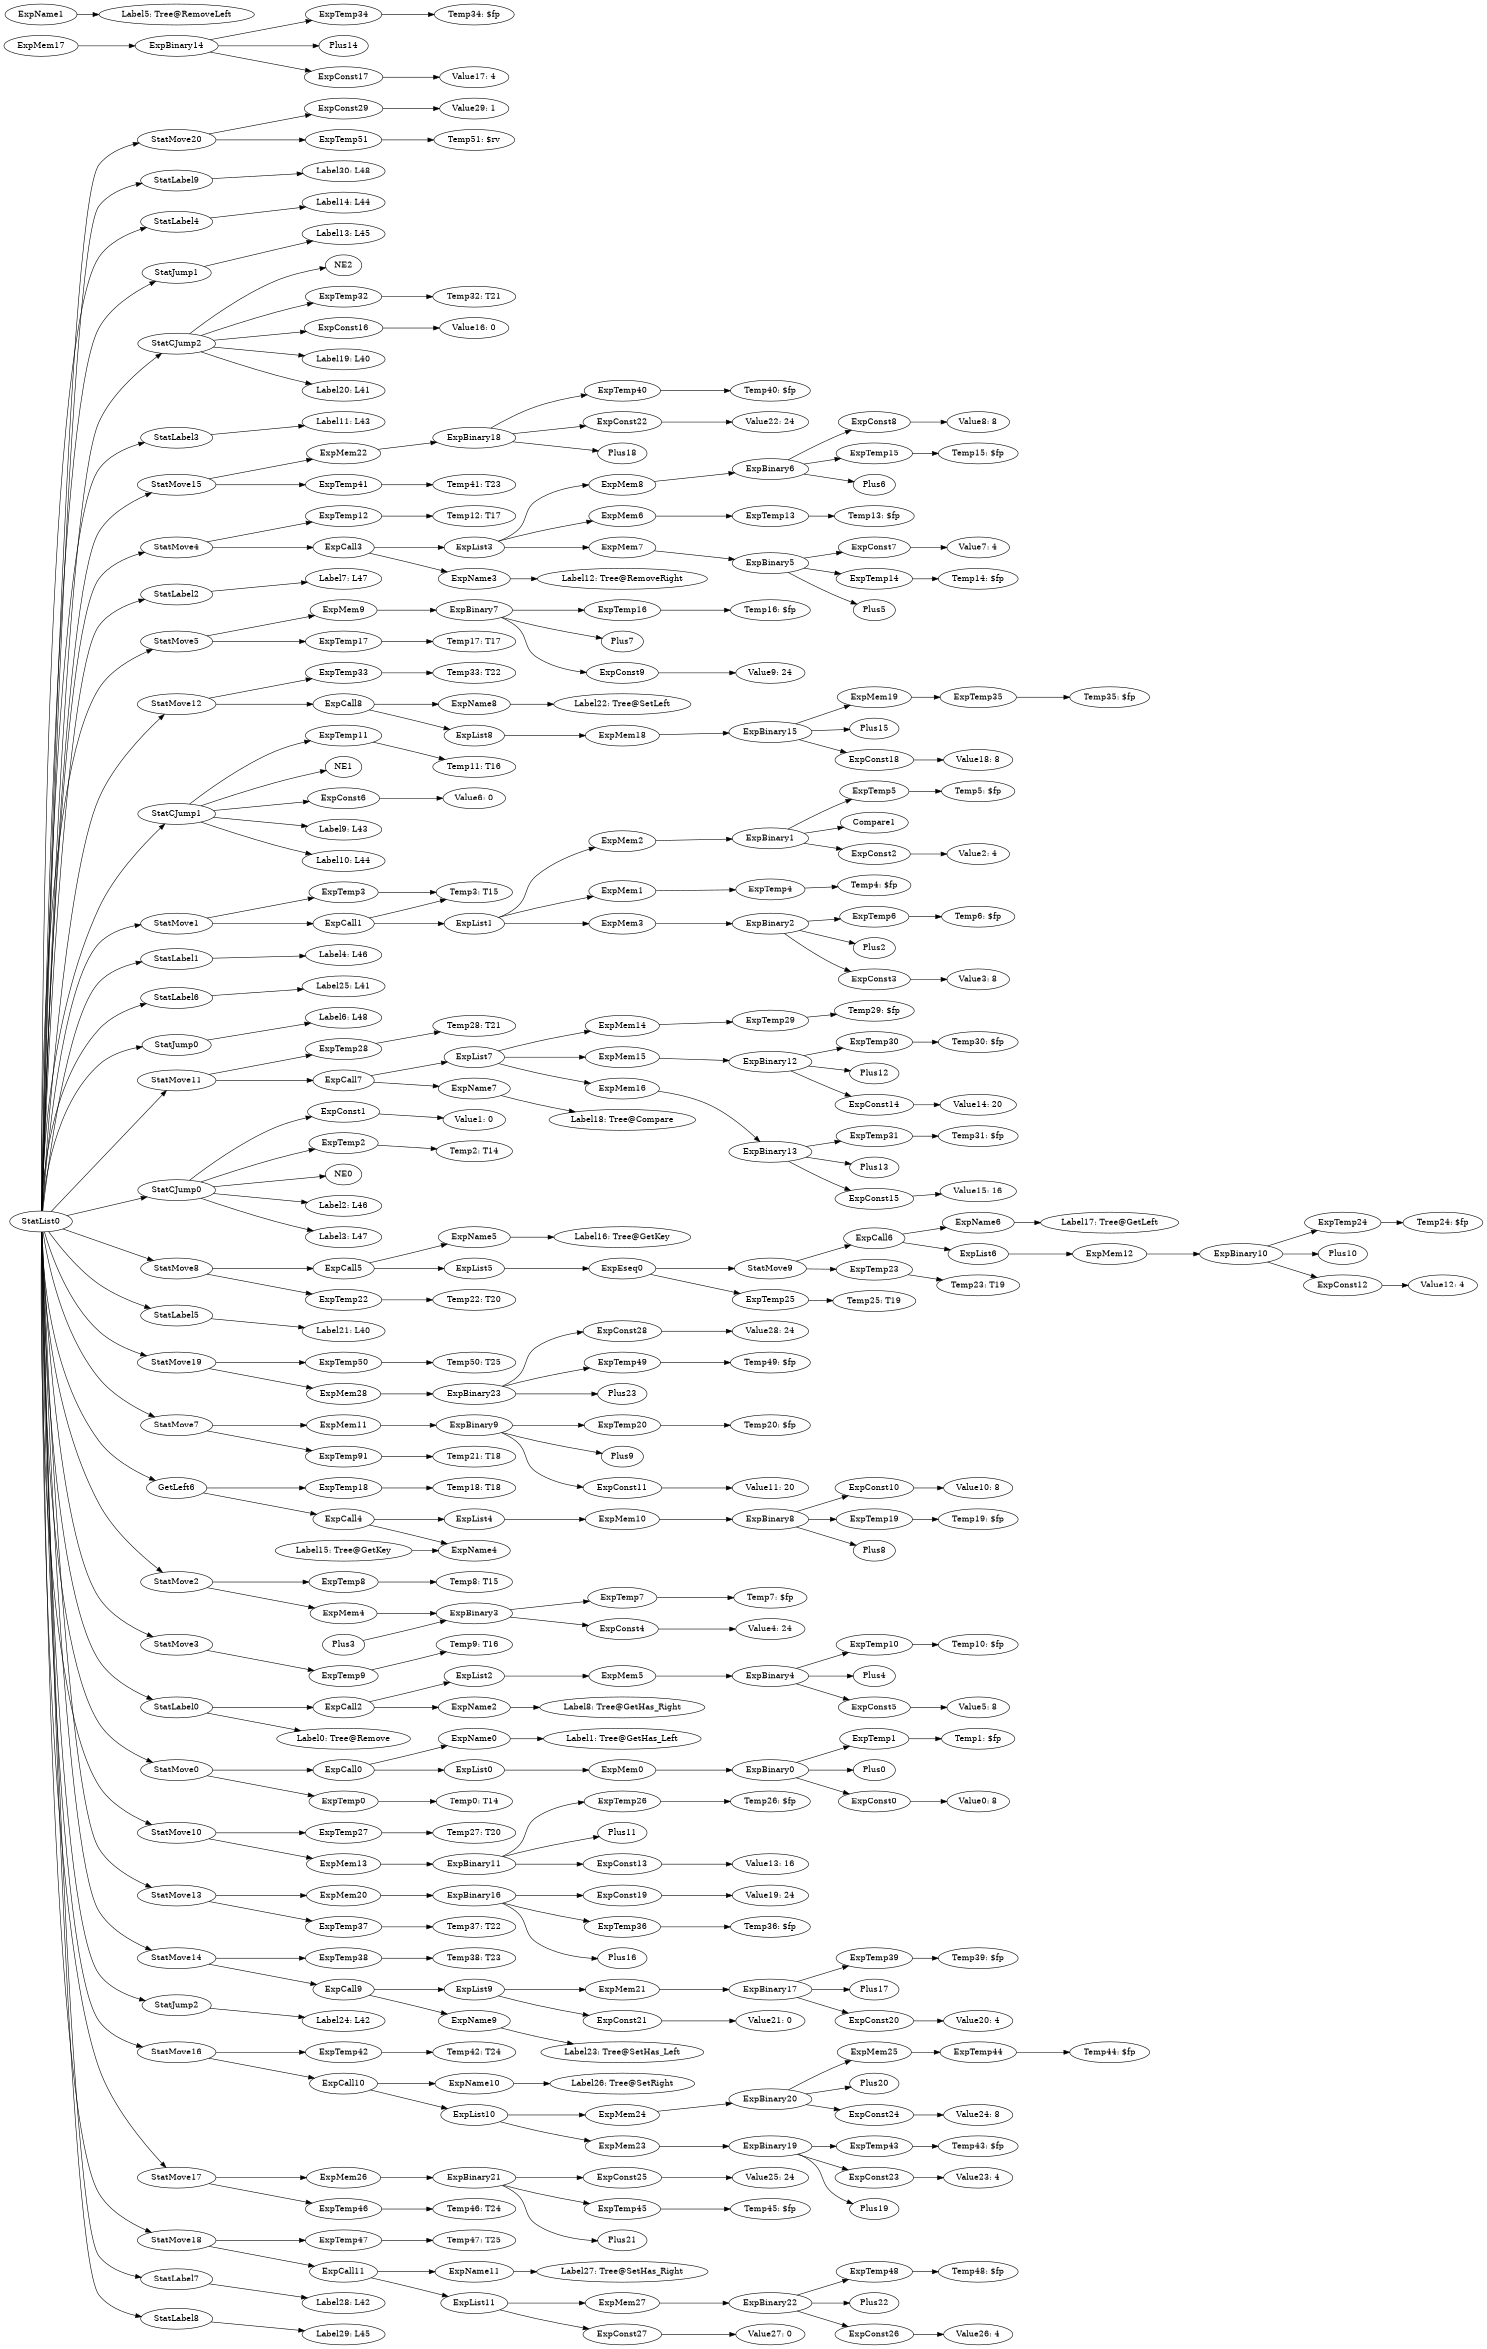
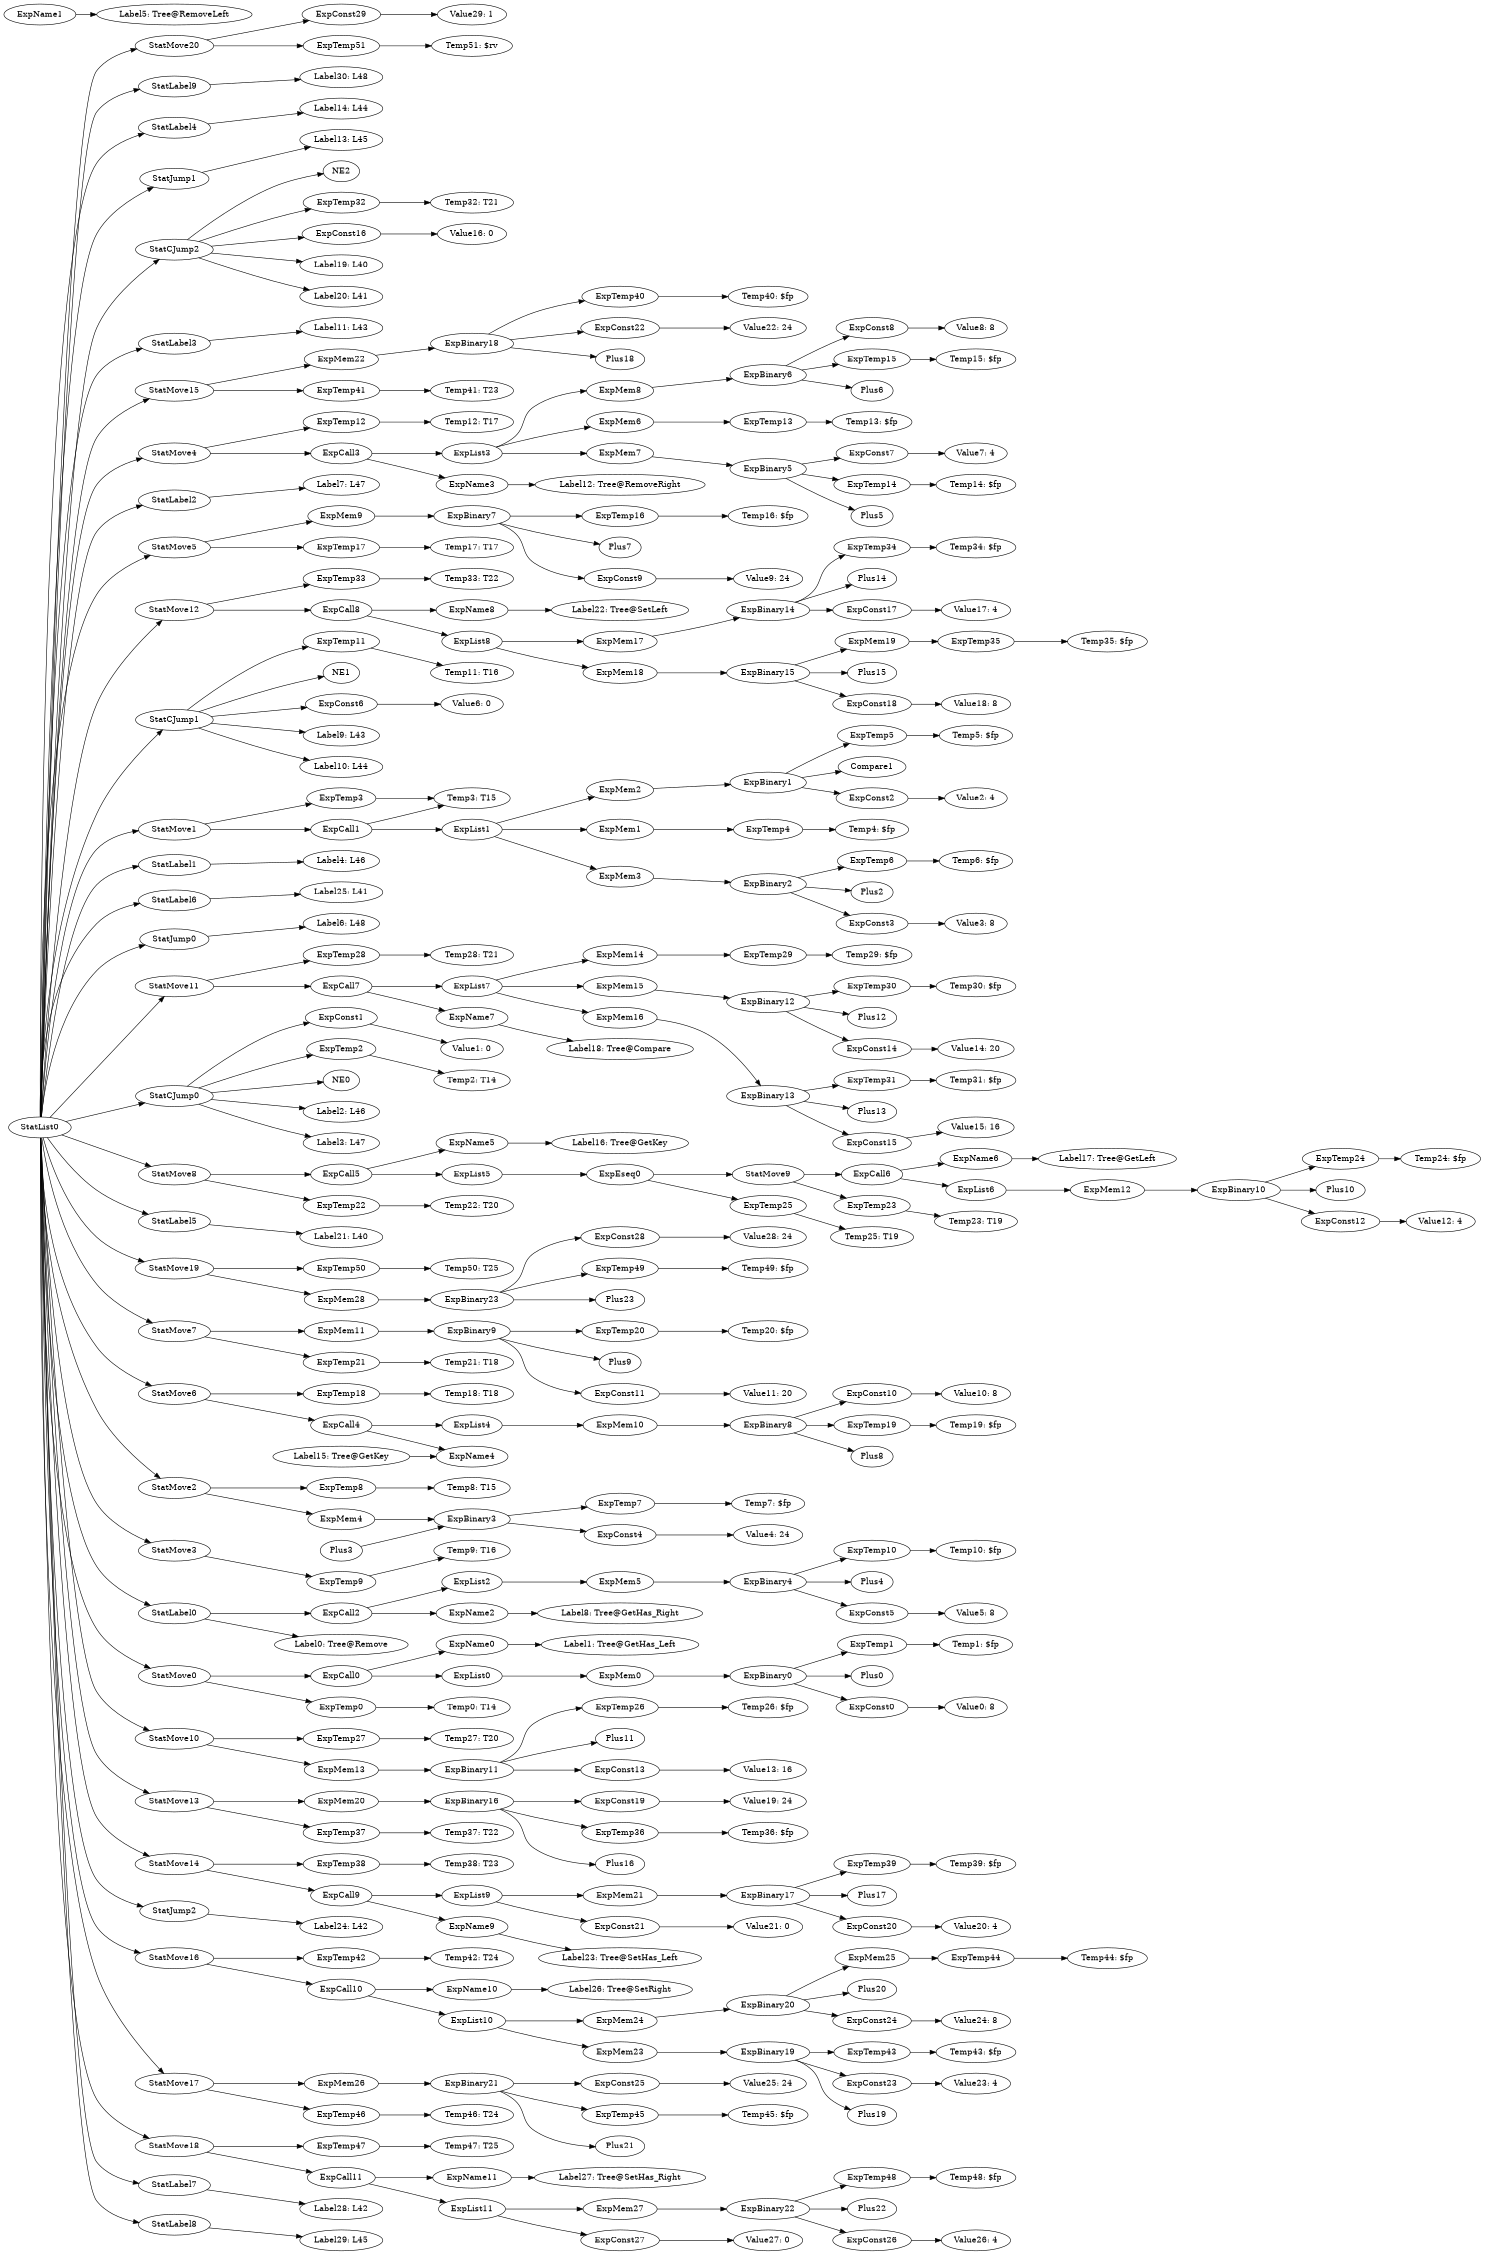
none -> (540, 642)
(344, 1457) -> (341, 1363)
(177, 1488) -> (174, 1394)
